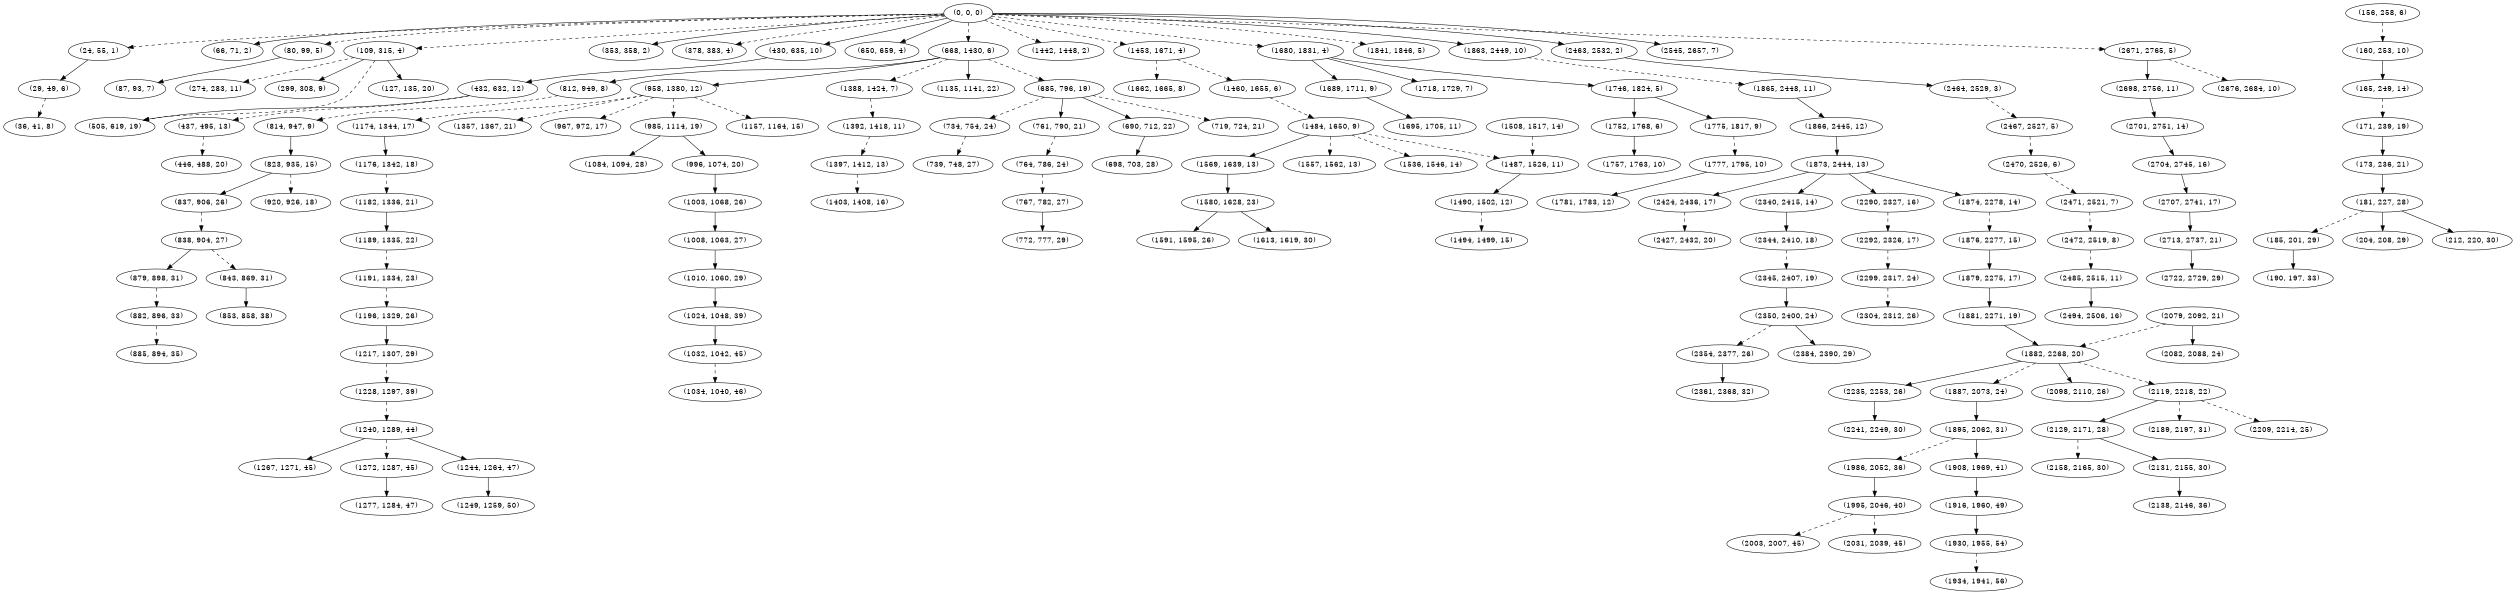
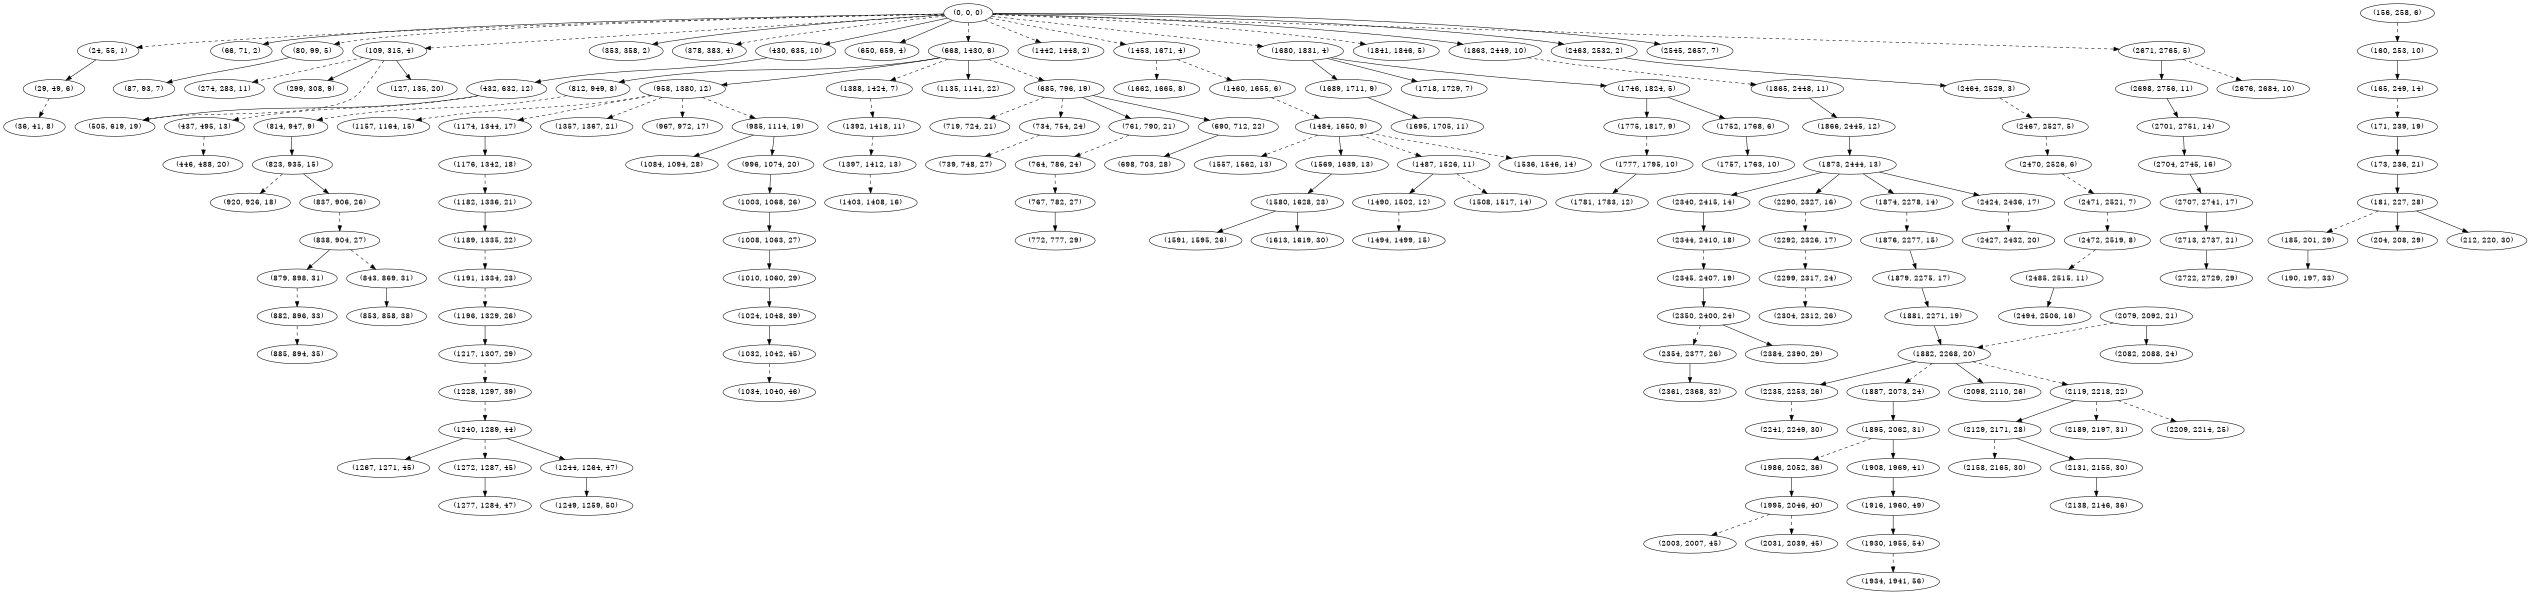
(1533, 143) -> (1470, 182)
(1875, 409) -> (1792, 409)
